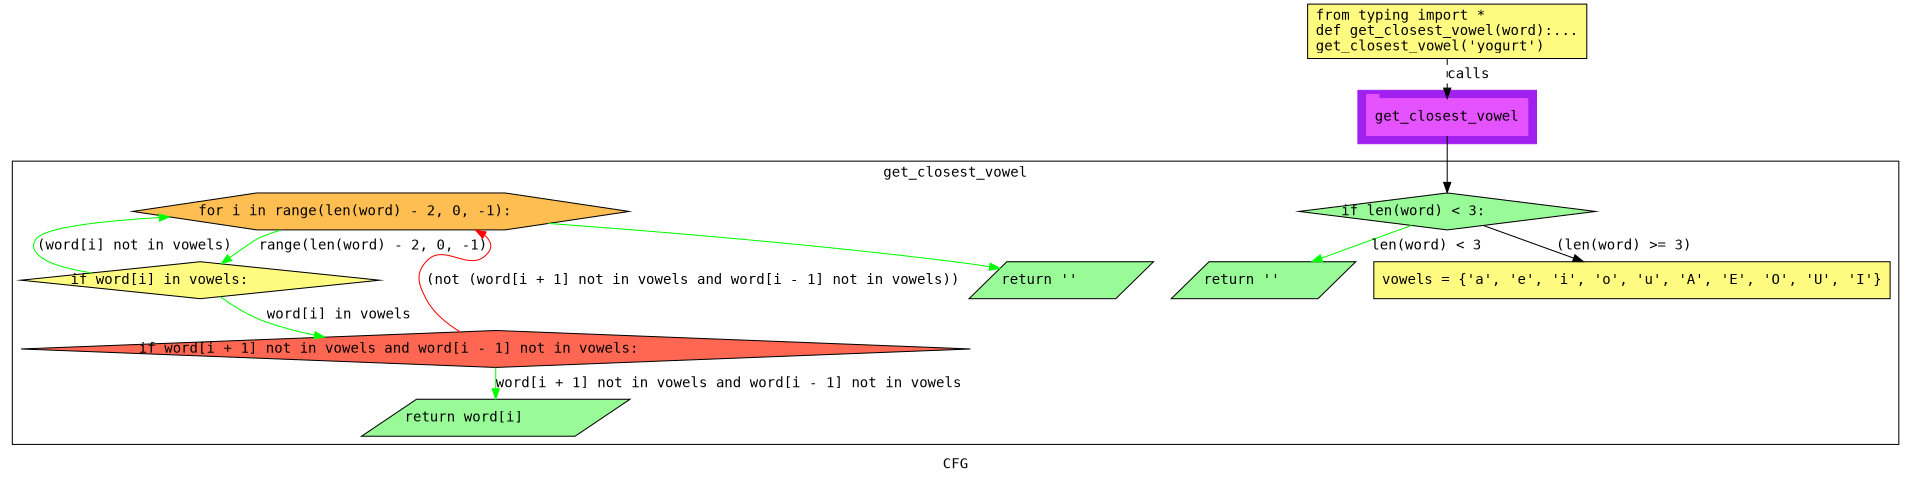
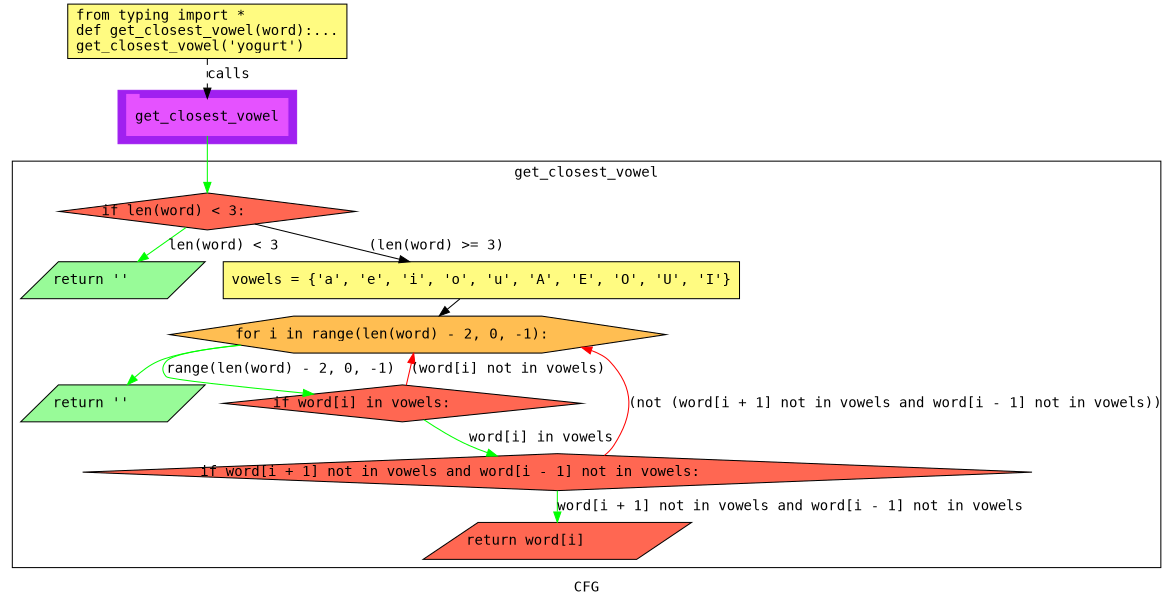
(1447, 154) -> (207, 154)
(1447, 211) -> (207, 211)
(59, 229) -> (409, 374)
(200, 280) -> (402, 403)
none -> (454, 304)
(496, 418) -> (557, 541)
